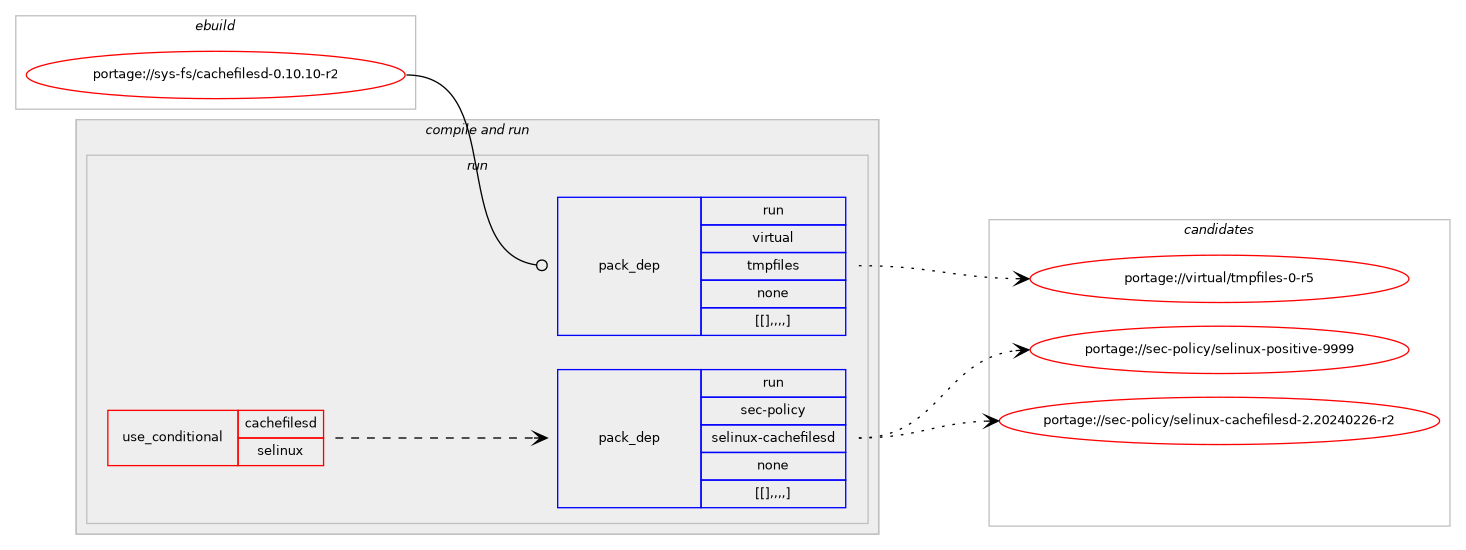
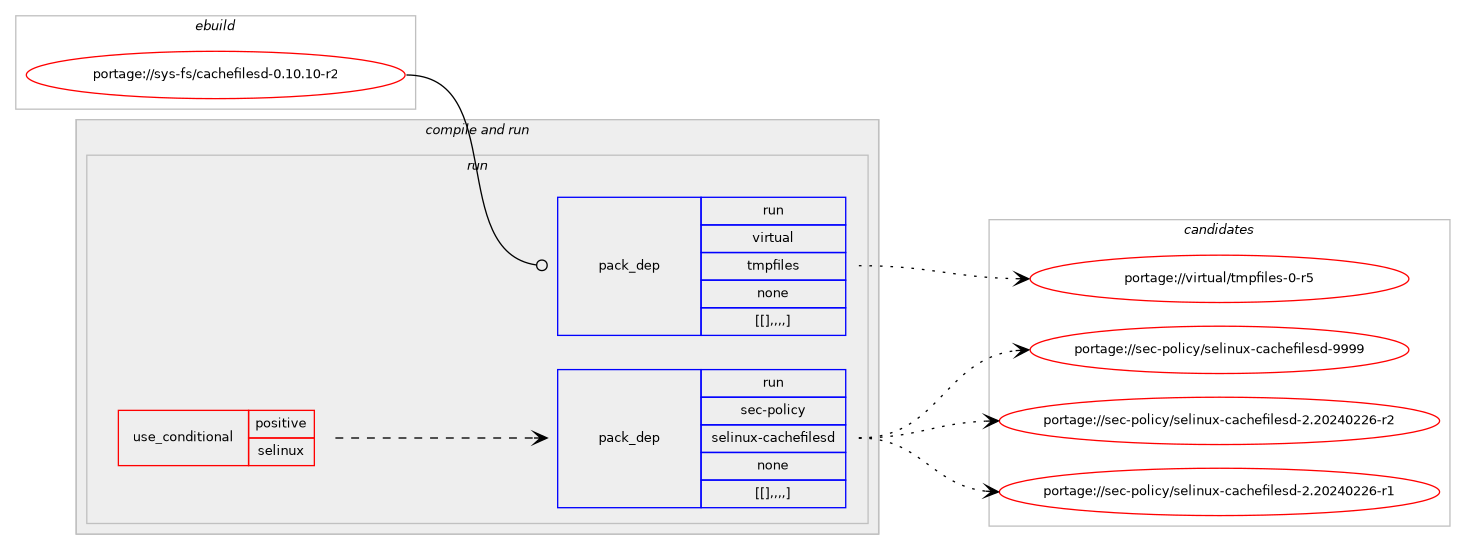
(1219, 350) -> (1219, 350)
(281, 424) -> (281, 424)
none -> (1219, 492)
